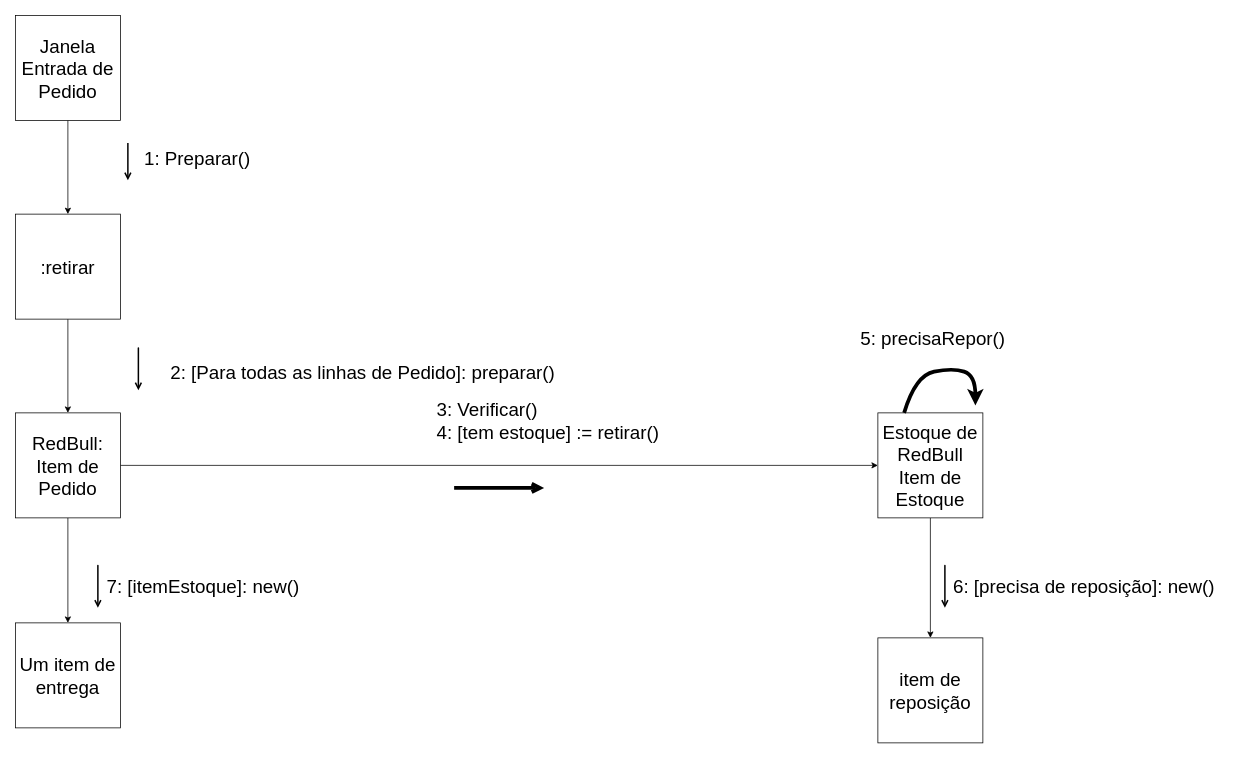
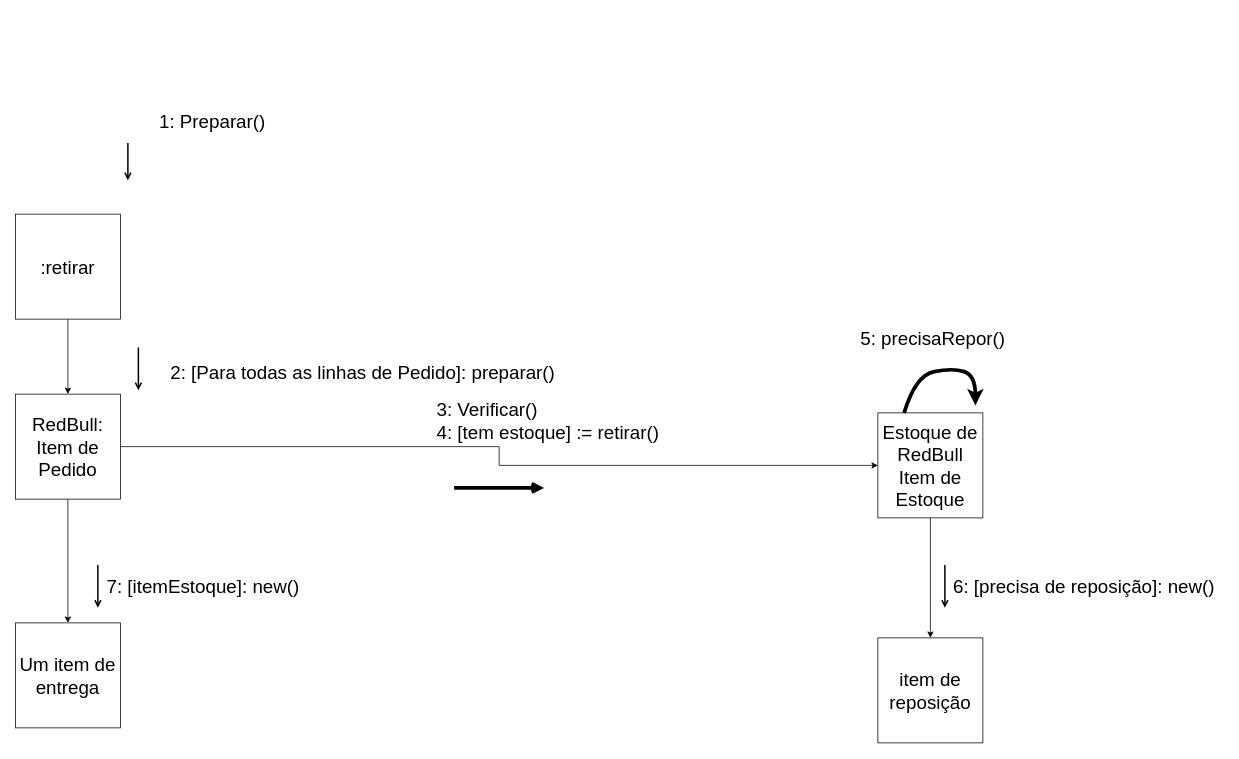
(68, 68) -> none
(199, 158) -> (214, 120)
(68, 207) -> none
(68, 465) -> (68, 447)
